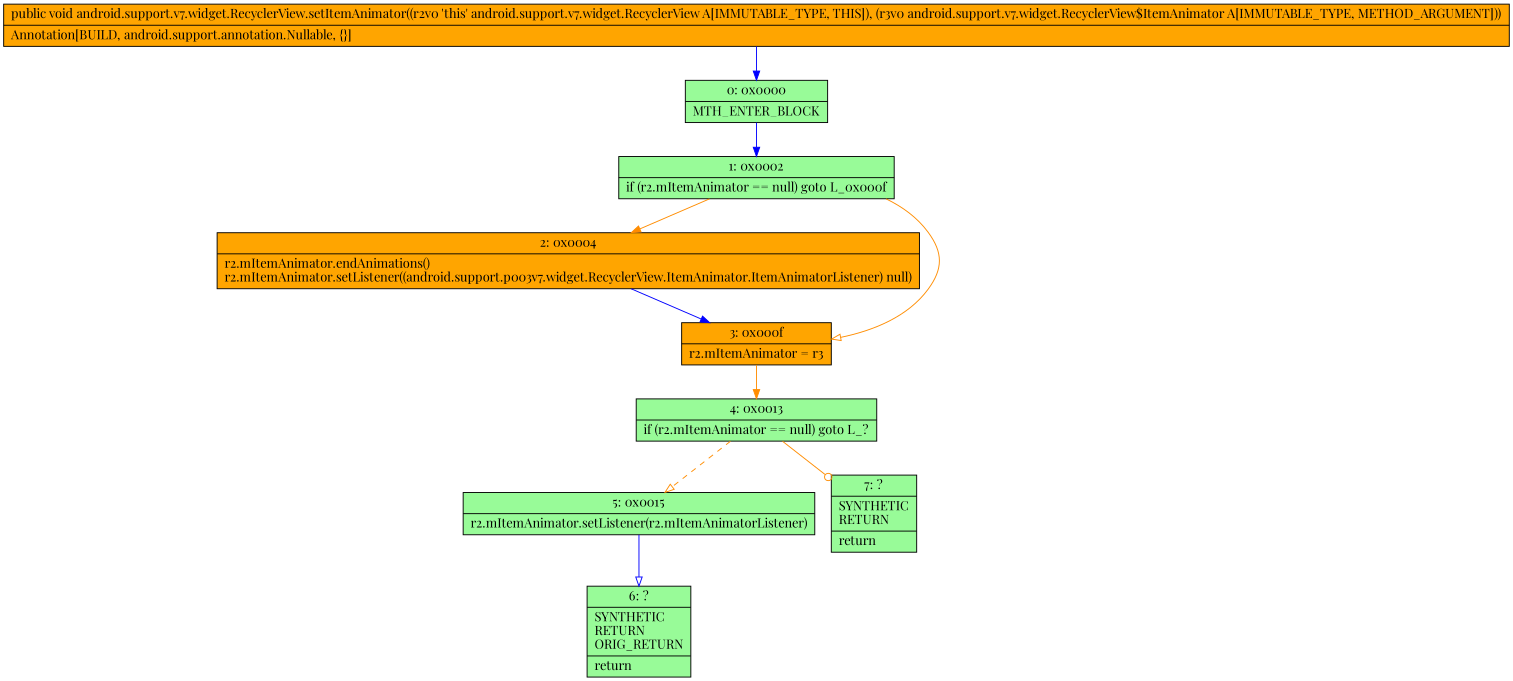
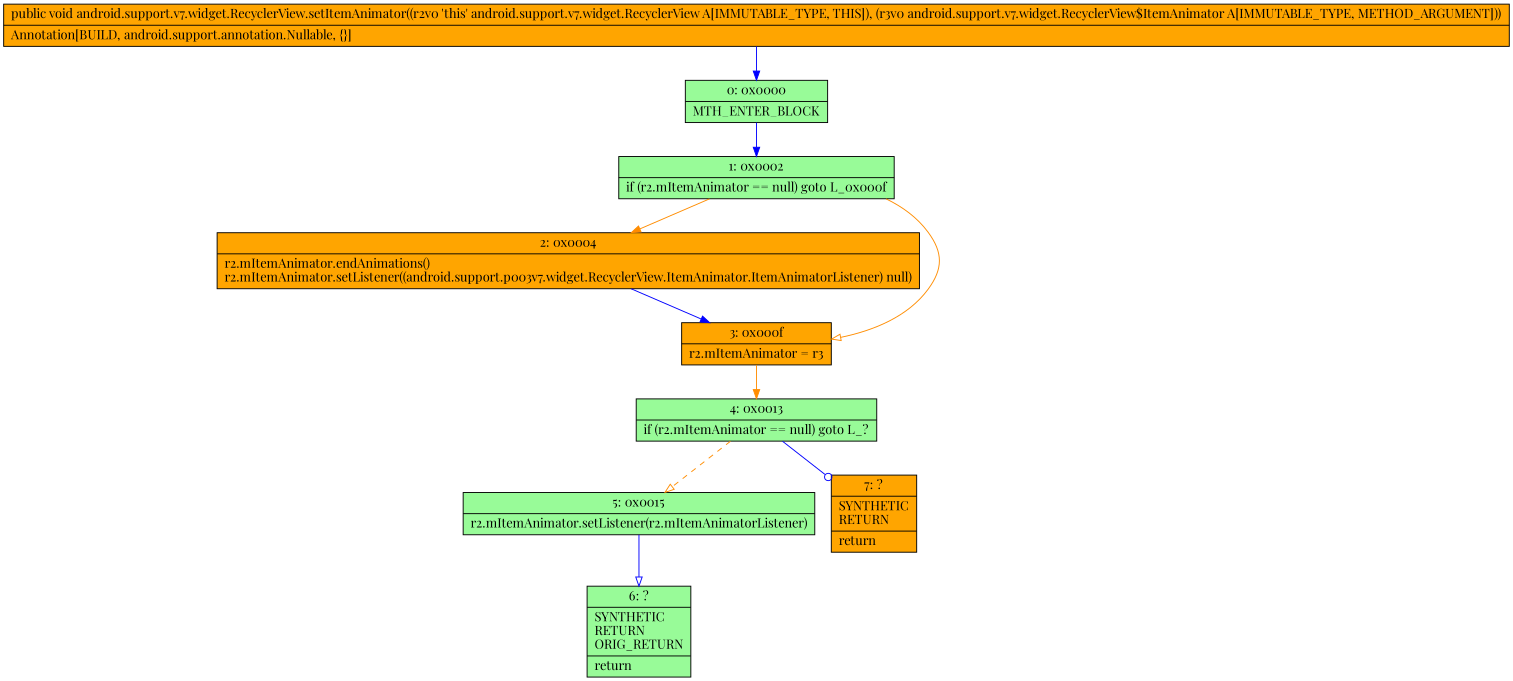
(804, 458) -> (804, 458)
(874, 514) -> (874, 514)
